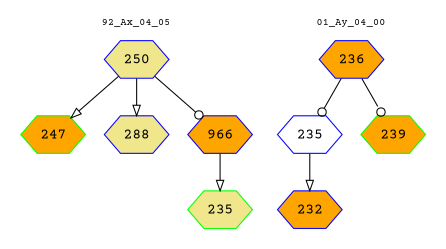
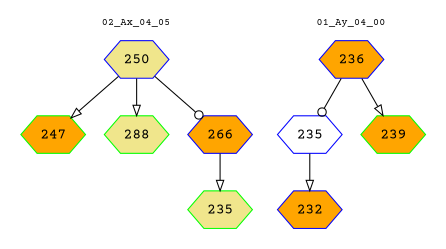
(137, 22) -> (137, 22)
(370, 92) -> (370, 92)
(137, 135) -> (137, 135)
(220, 135) -> (220, 135)
